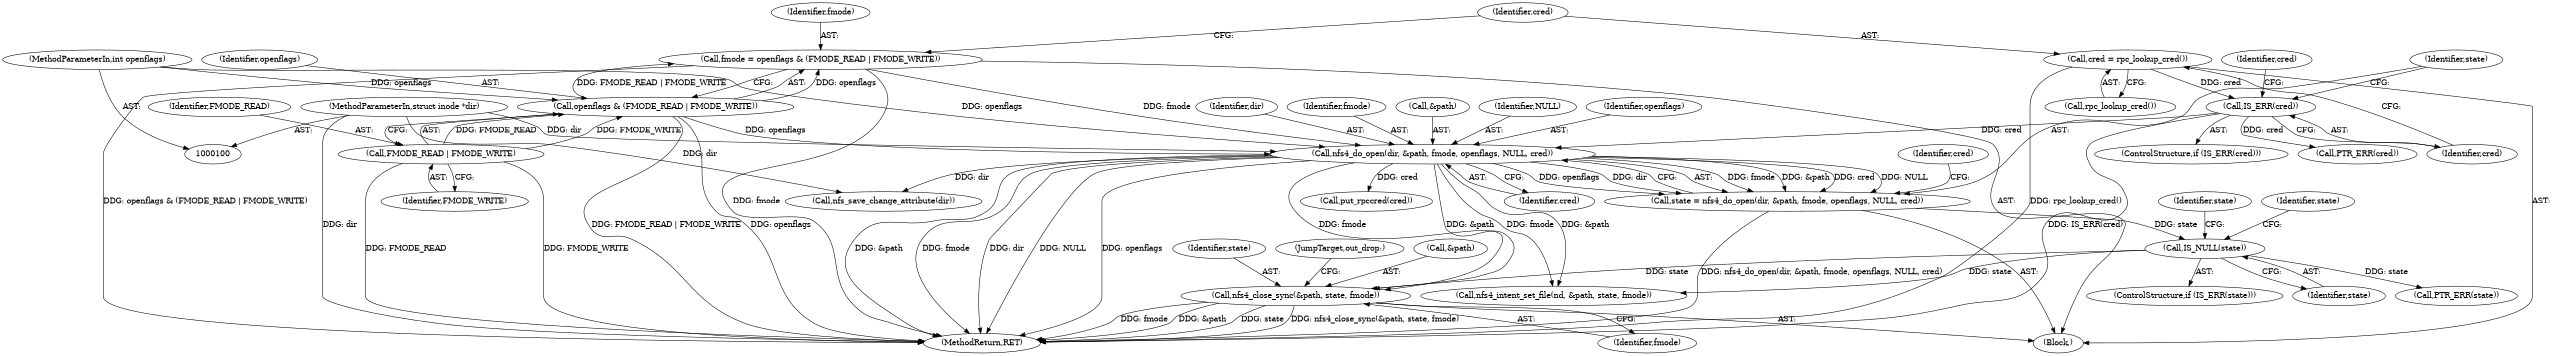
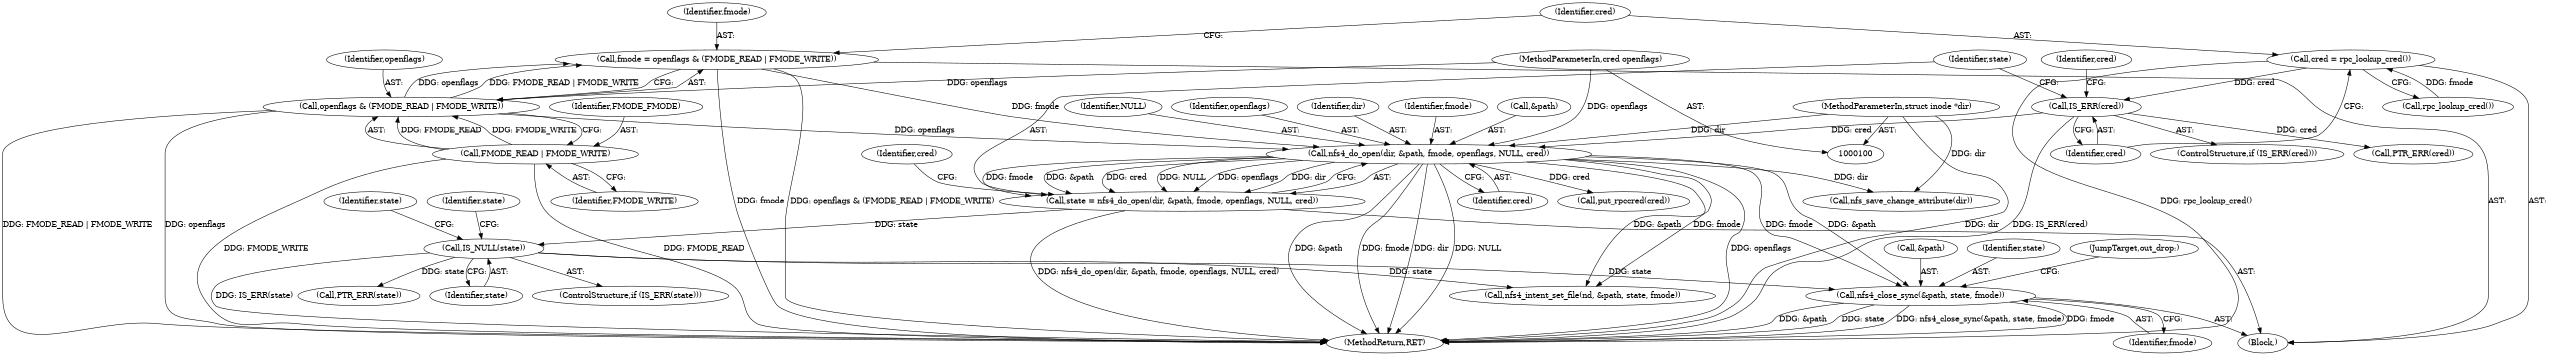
(97, 60) -> (1591, 60)
(2113, 83) -> (2450, 83)
(219, 107) -> (626, 107)
none -> (648, 329)
